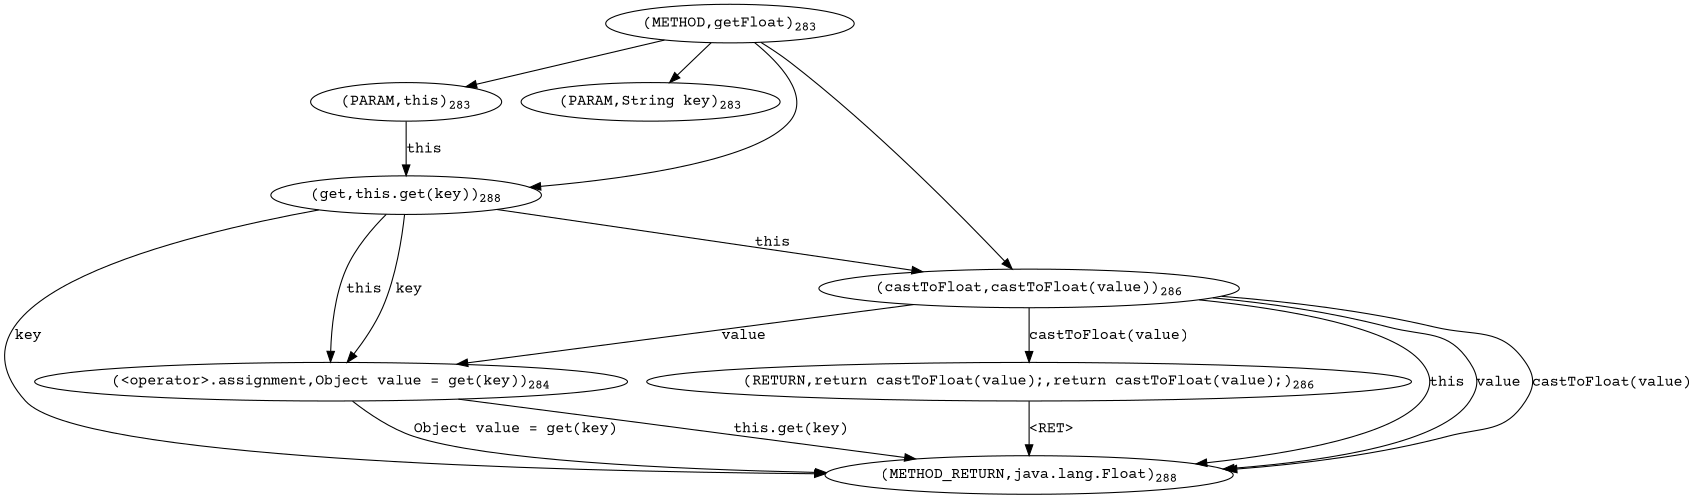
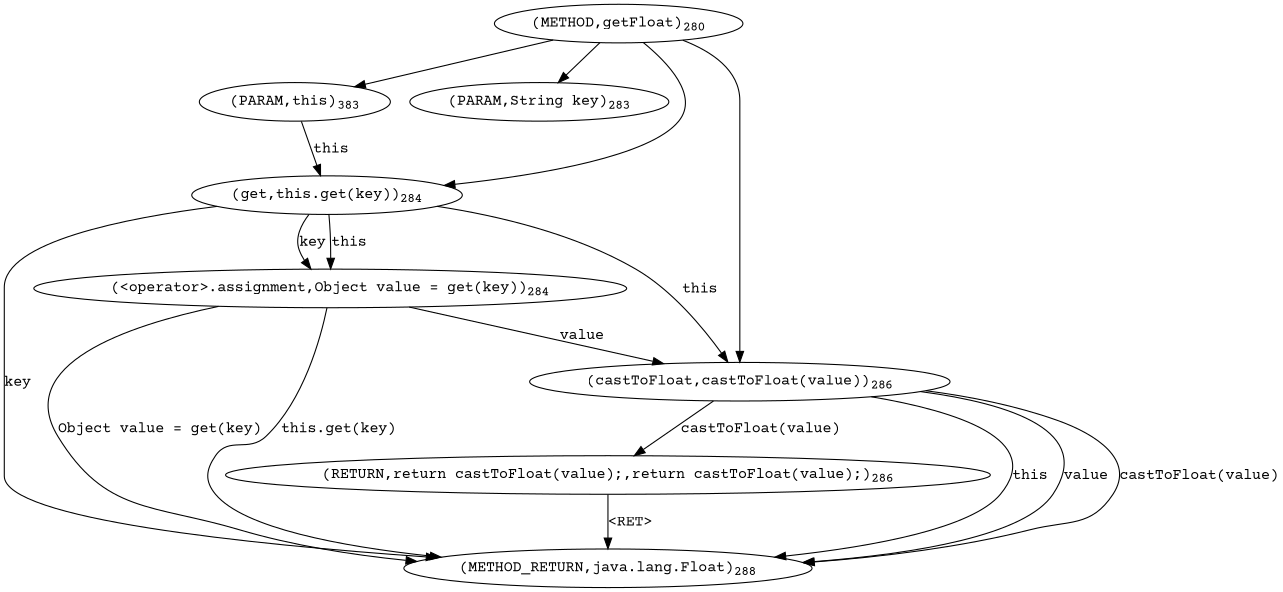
(806, 22) -> (694, 22)
(460, 100) -> (348, 100)
(490, 194) -> (411, 194)
(691, 334) -> (531, 334)
